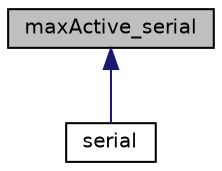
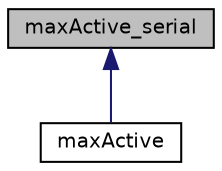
(111, 143) -> (111, 143)
